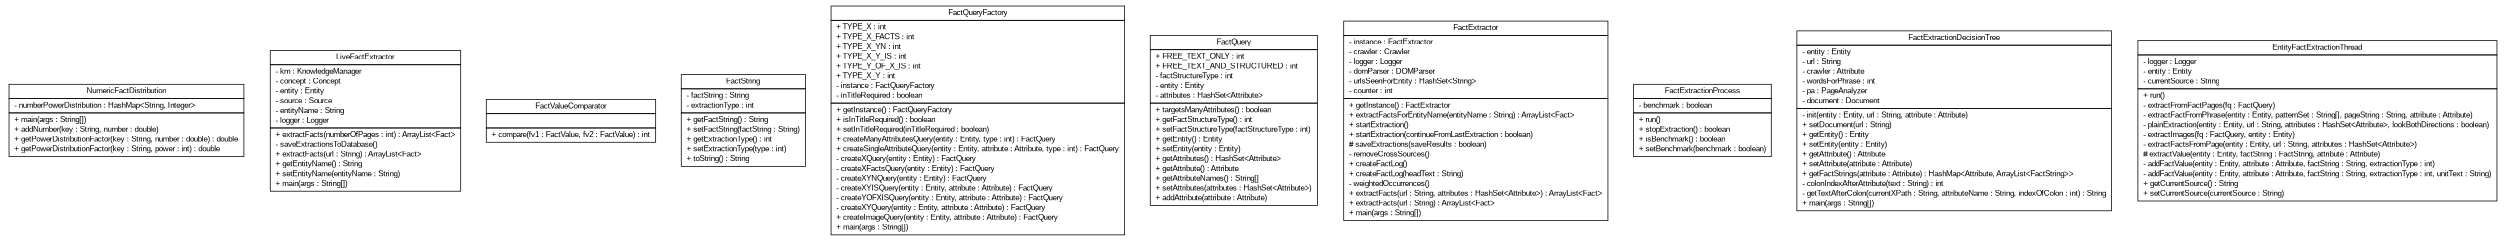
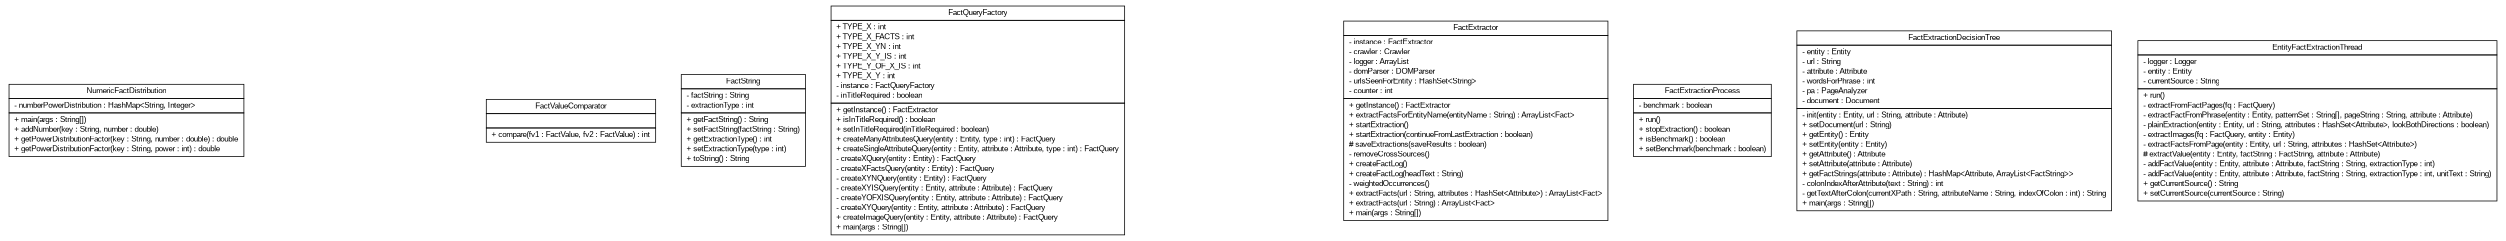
(1376, 62) -> (1379, 62)
(1833, 72) -> (1835, 72)
(894, 110) -> (887, 110)
(365, 120) -> none
(1234, 120) -> none
